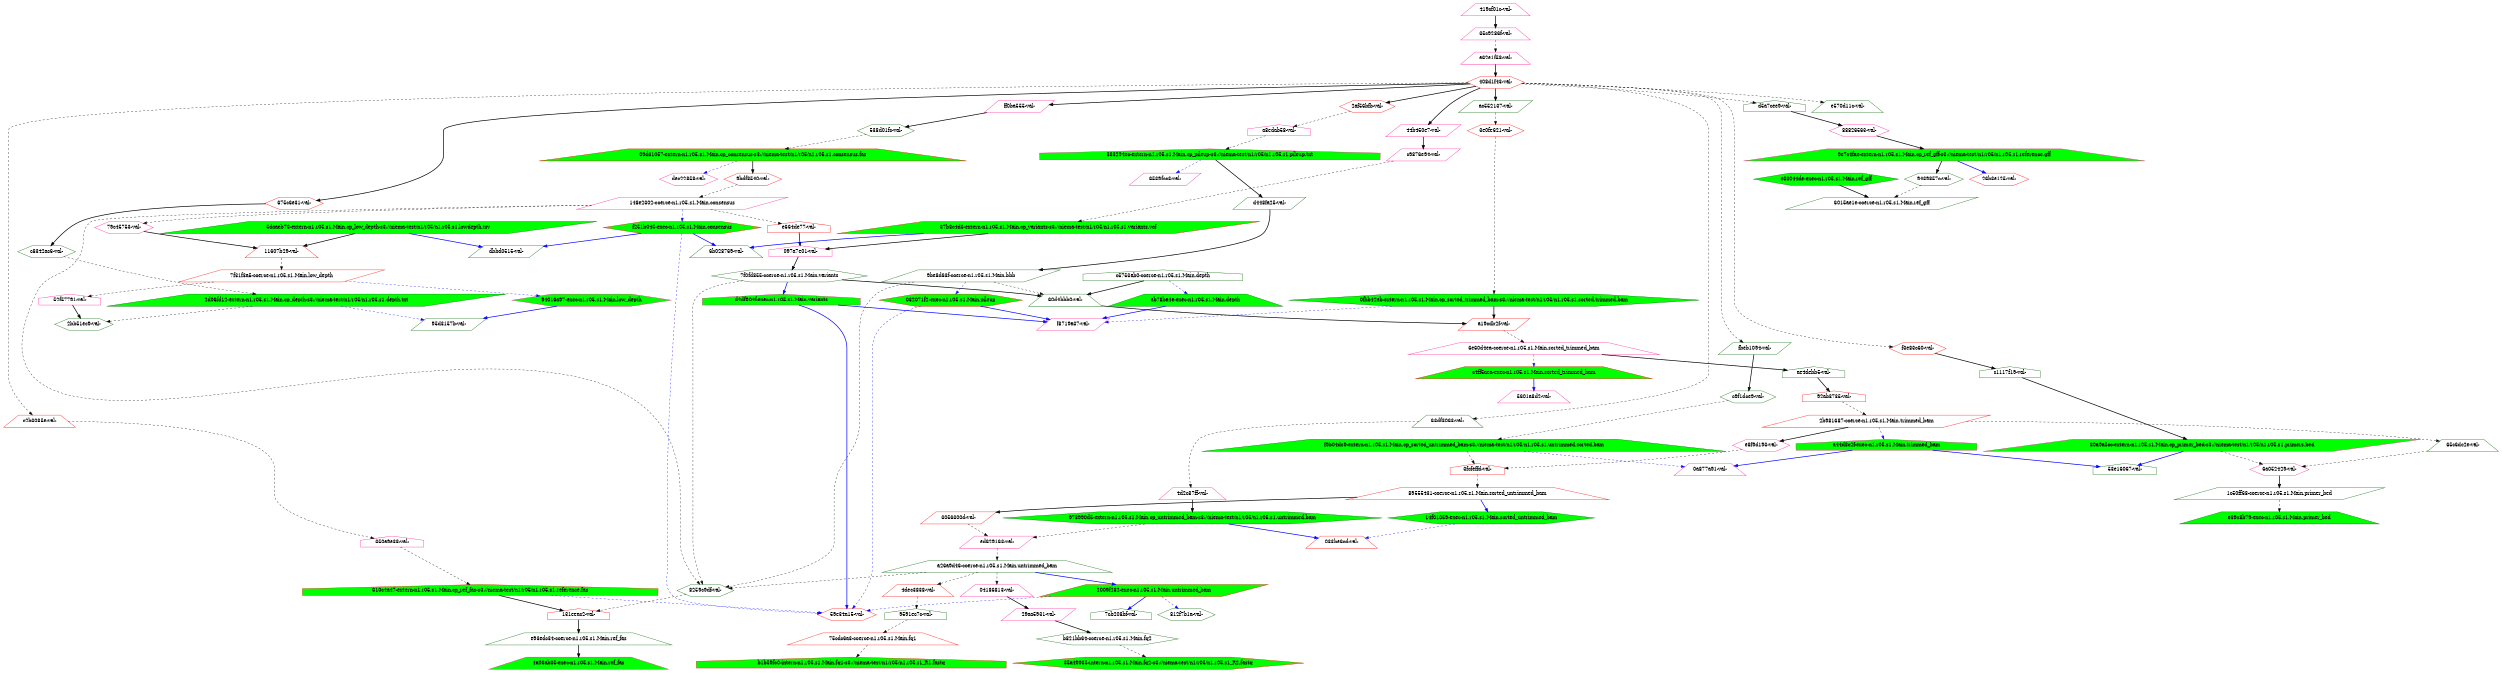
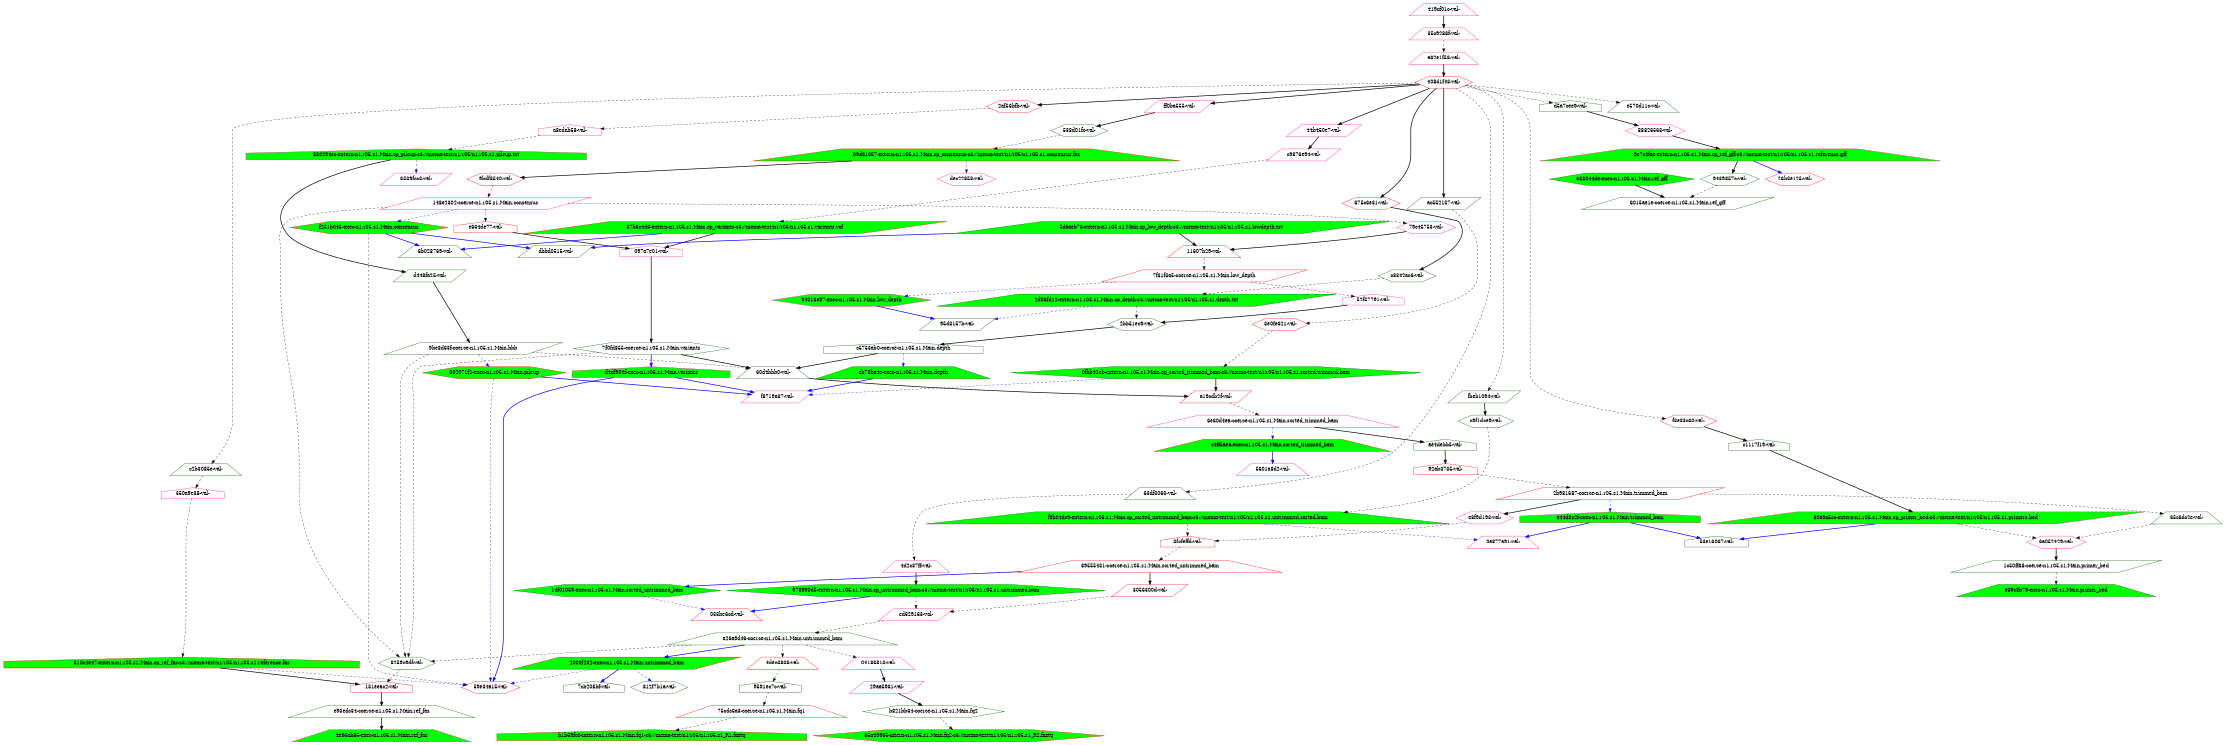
none -> (1029, 336)
(40, 421) -> (206, 470)
(667, 488) -> (369, 498)
